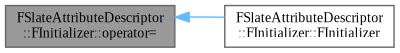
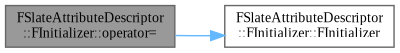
(207, 17) -> (193, 36)
